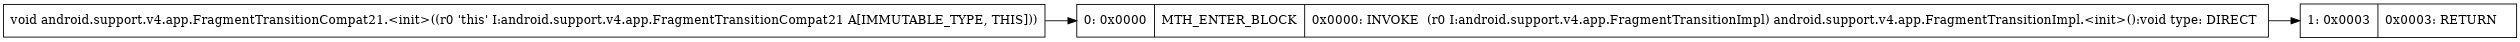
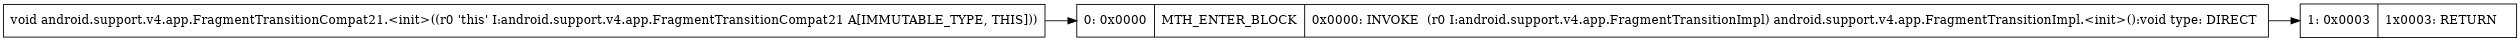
(2447, 20) -> (2447, 20)
